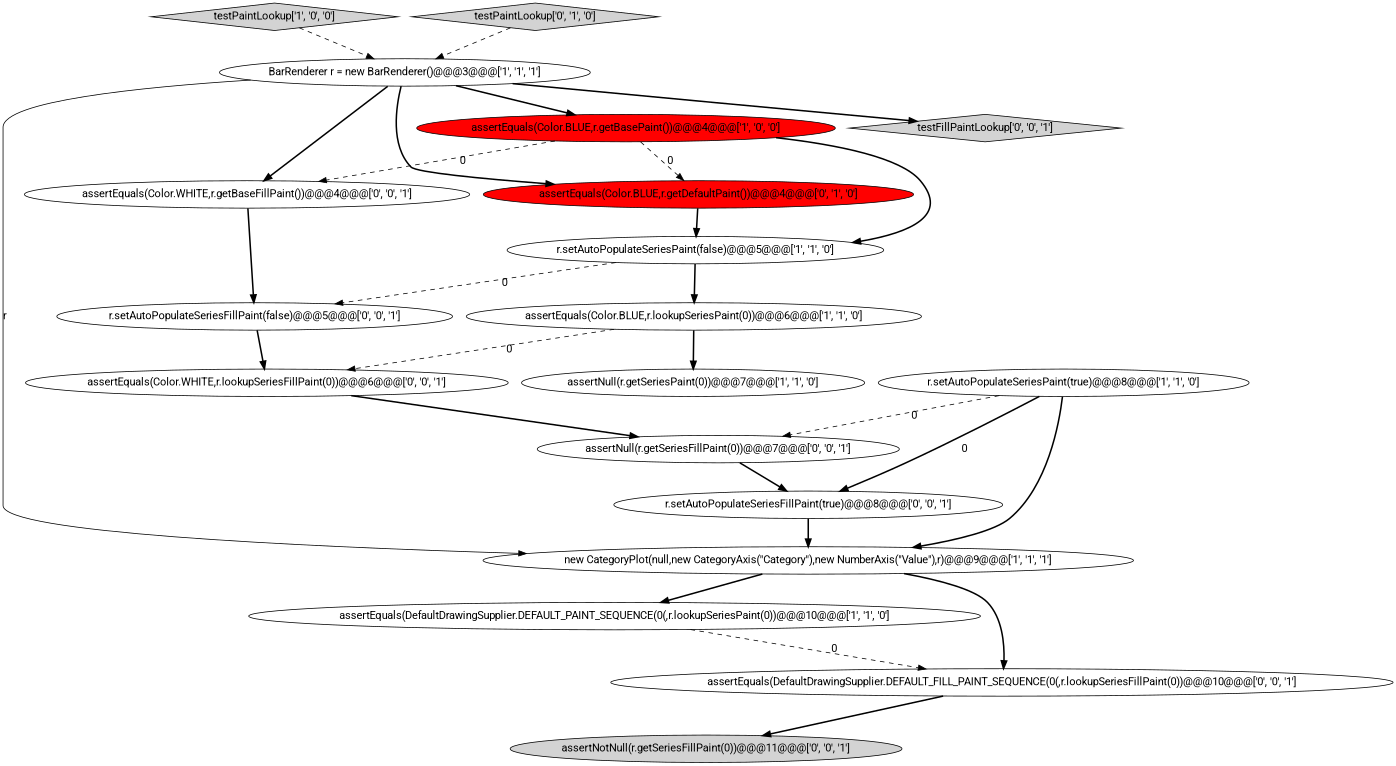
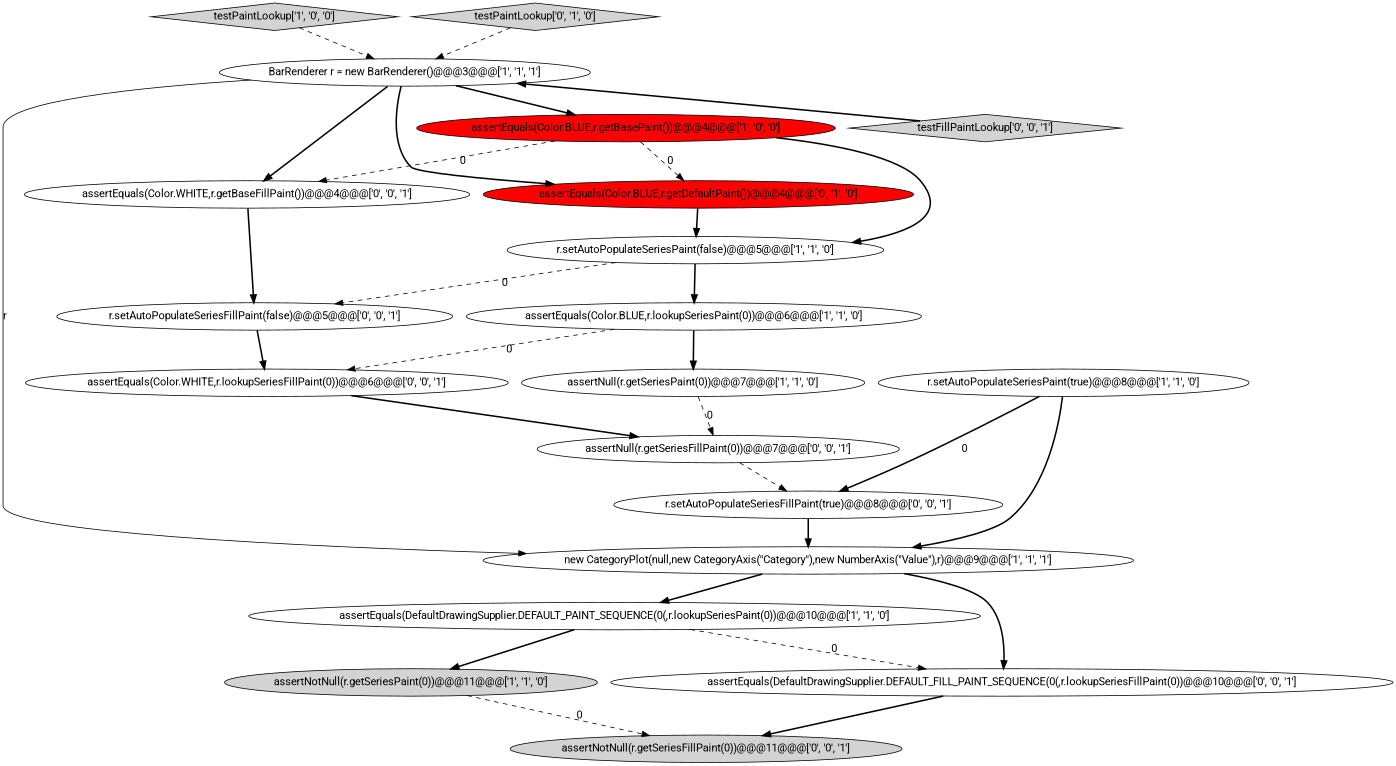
(711, 102) -> (723, 102)
(895, 415) -> (704, 412)
(760, 475) -> (760, 475)
none -> (411, 682)
